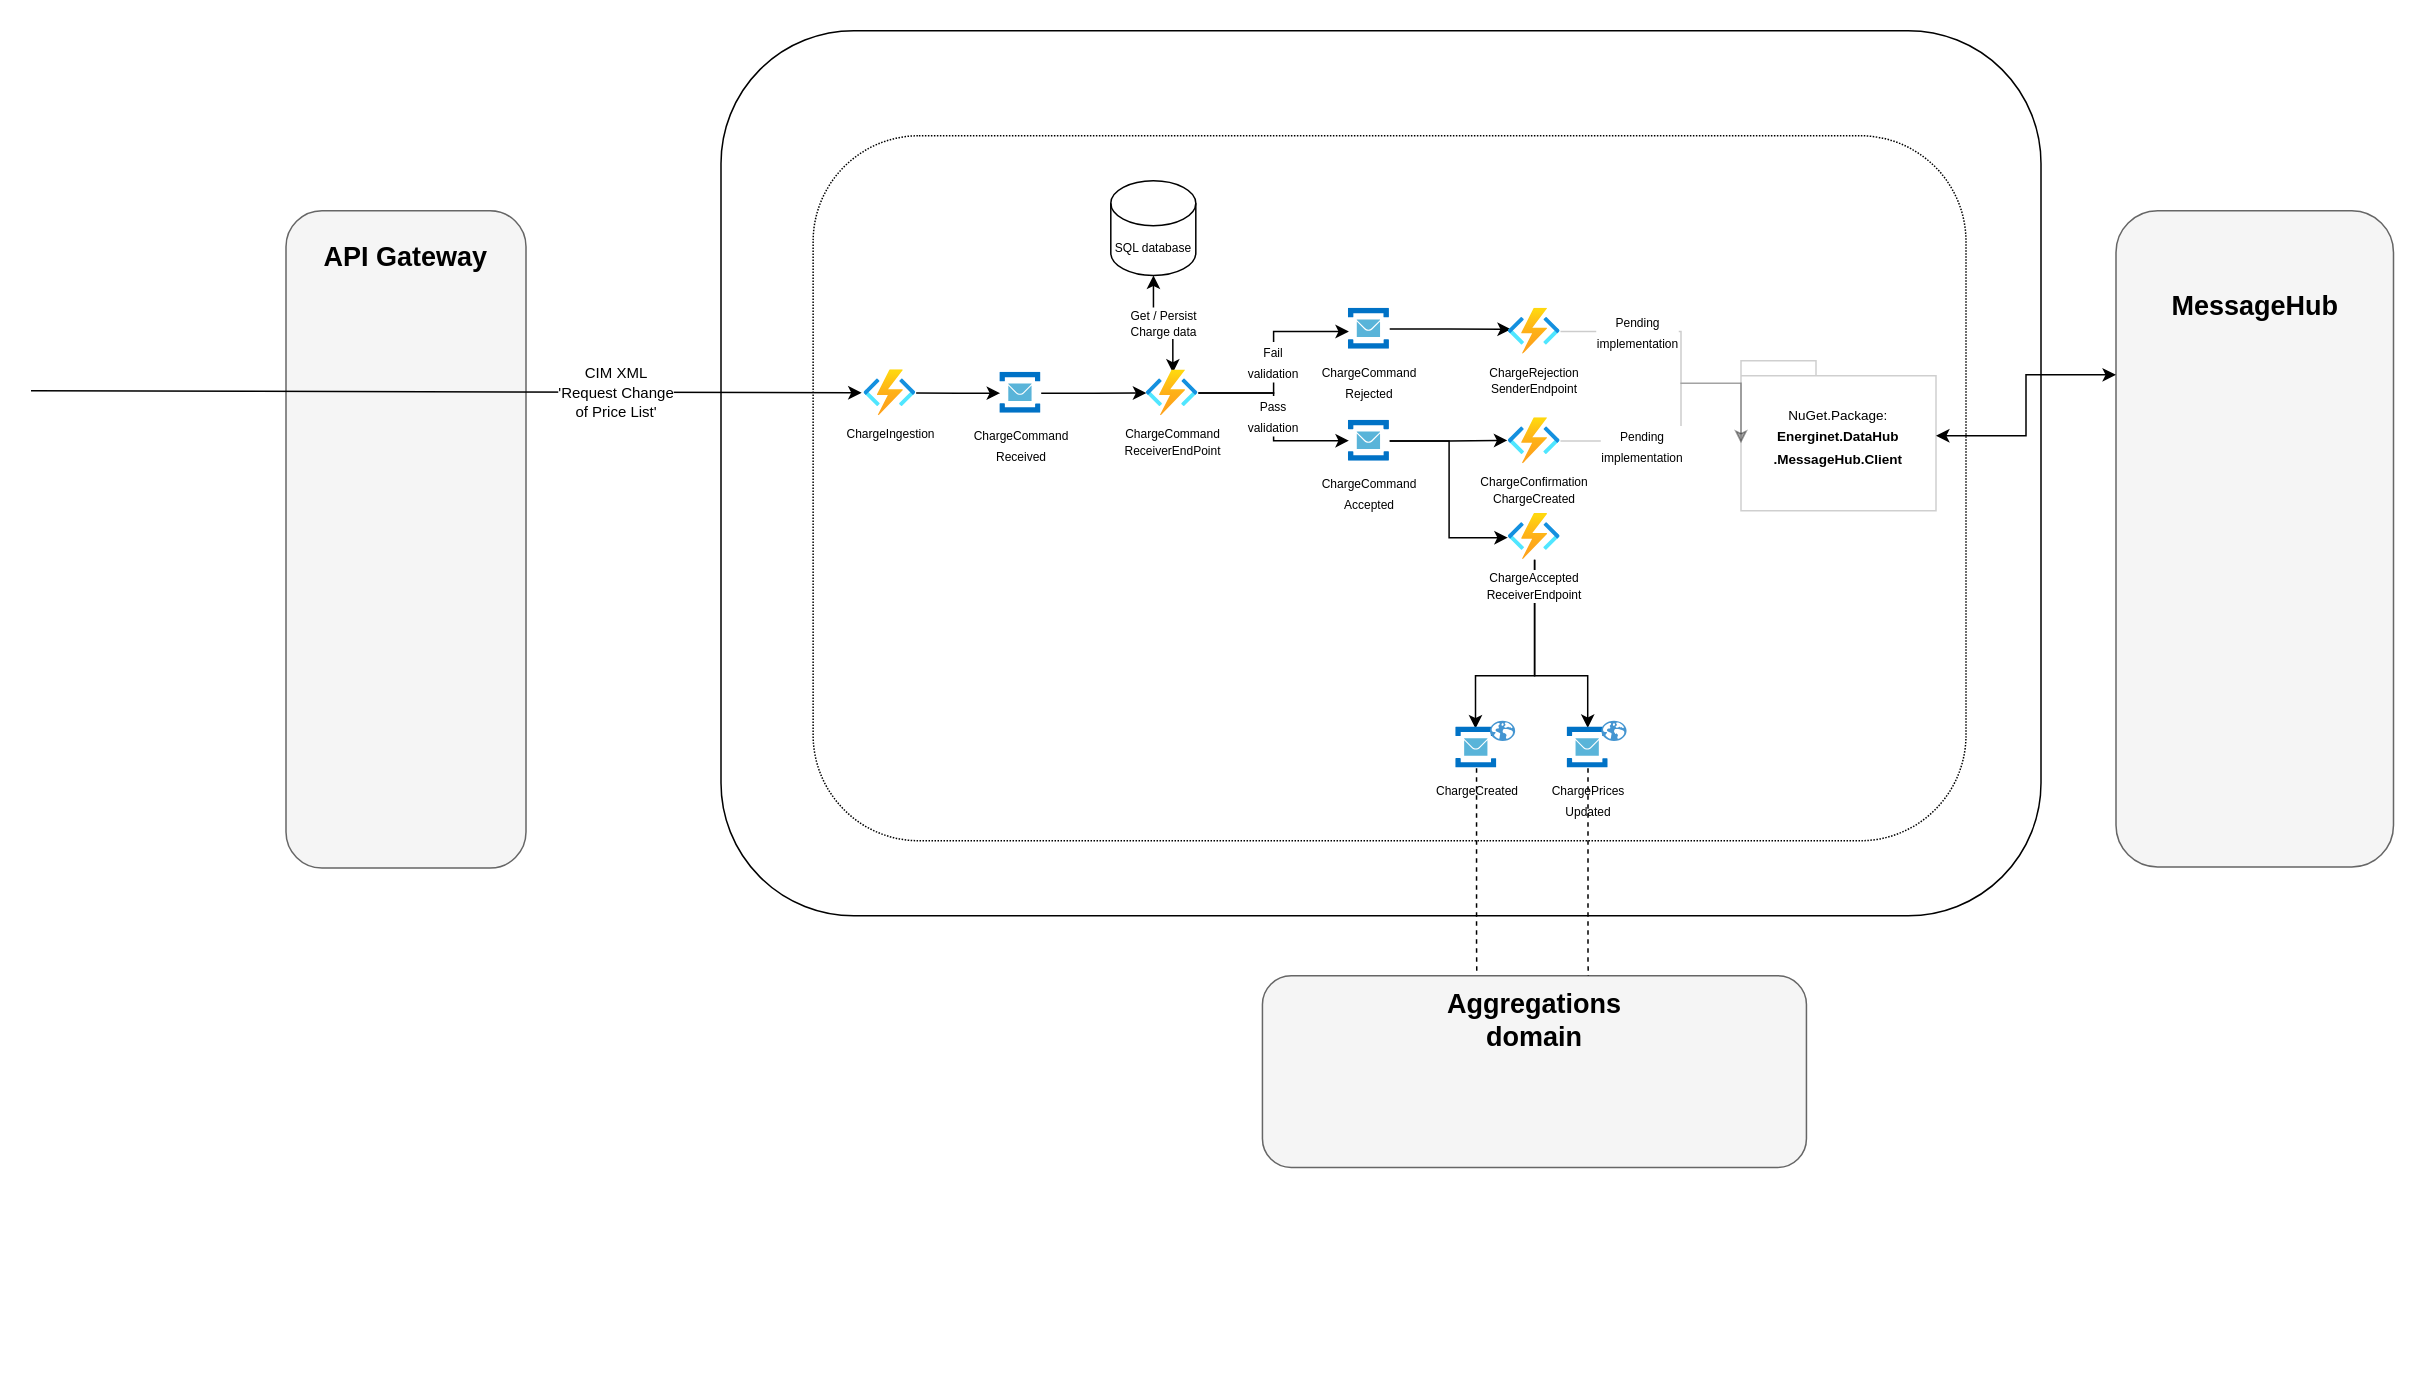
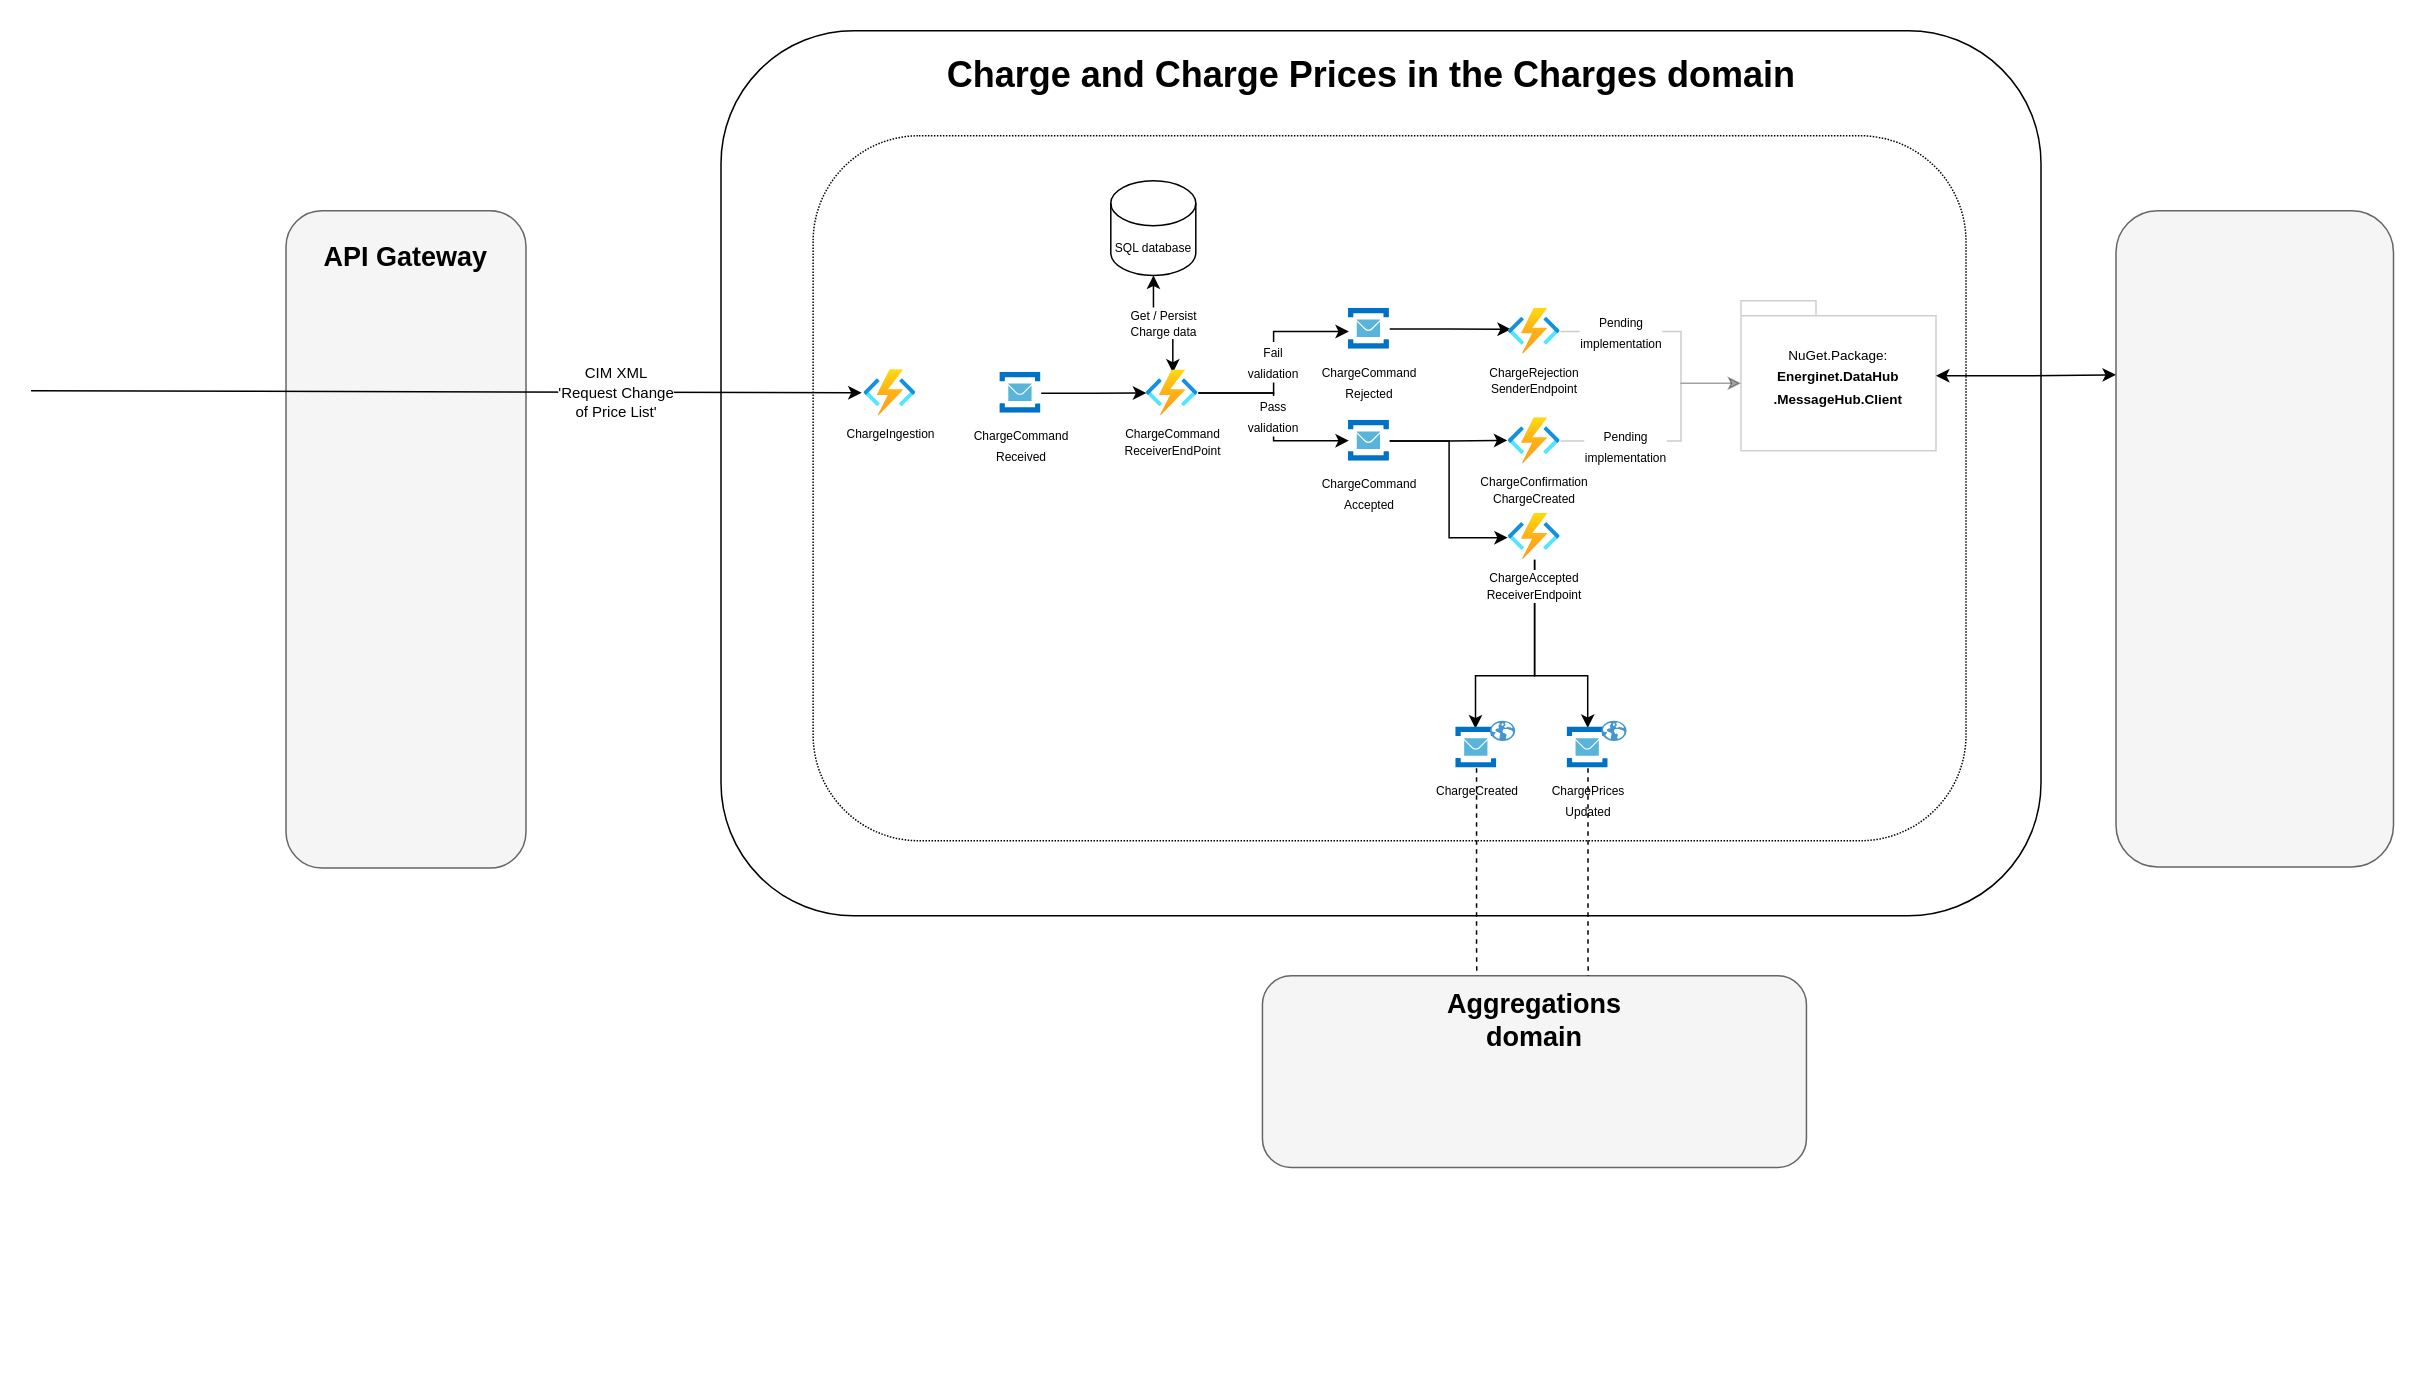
none -> (1389, 73)
(2255, 307) -> none
(953, 393) -> none
(1838, 436) -> (1838, 376)
